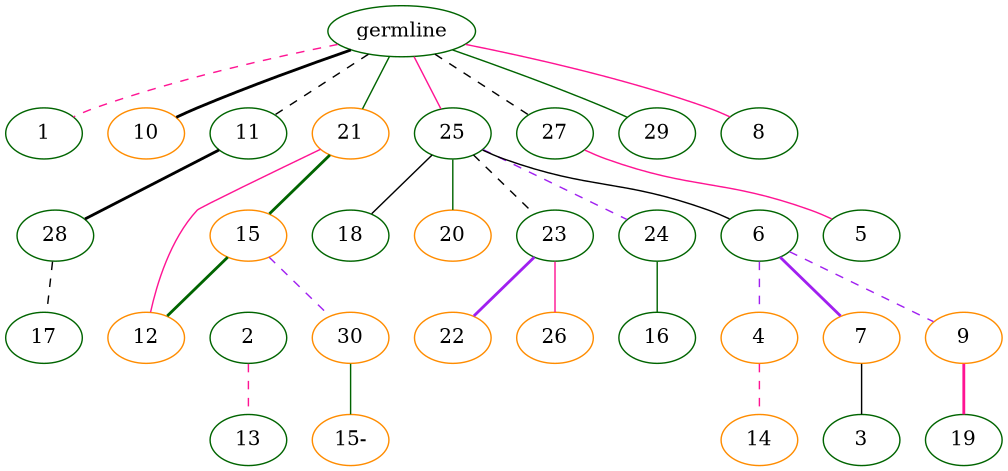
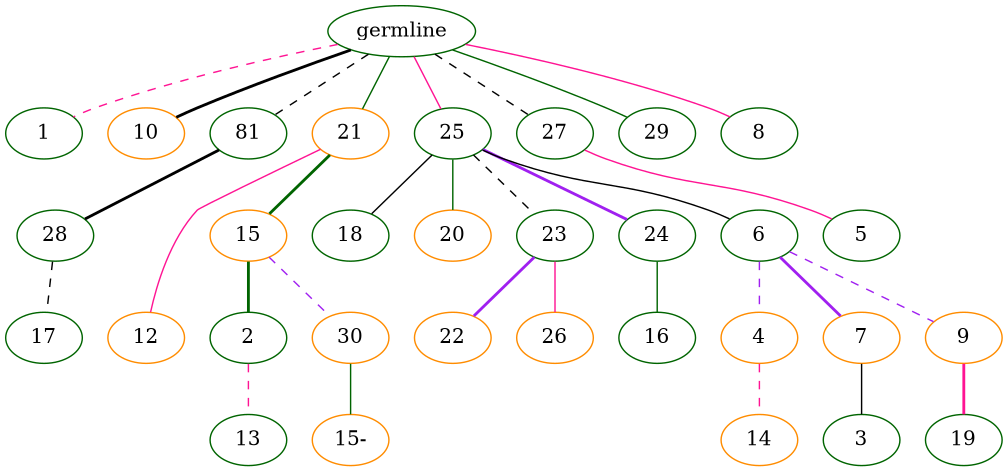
(248, 133) -> (248, 133)
(555, 184) -> (555, 184)
(197, 287) -> (248, 287)
